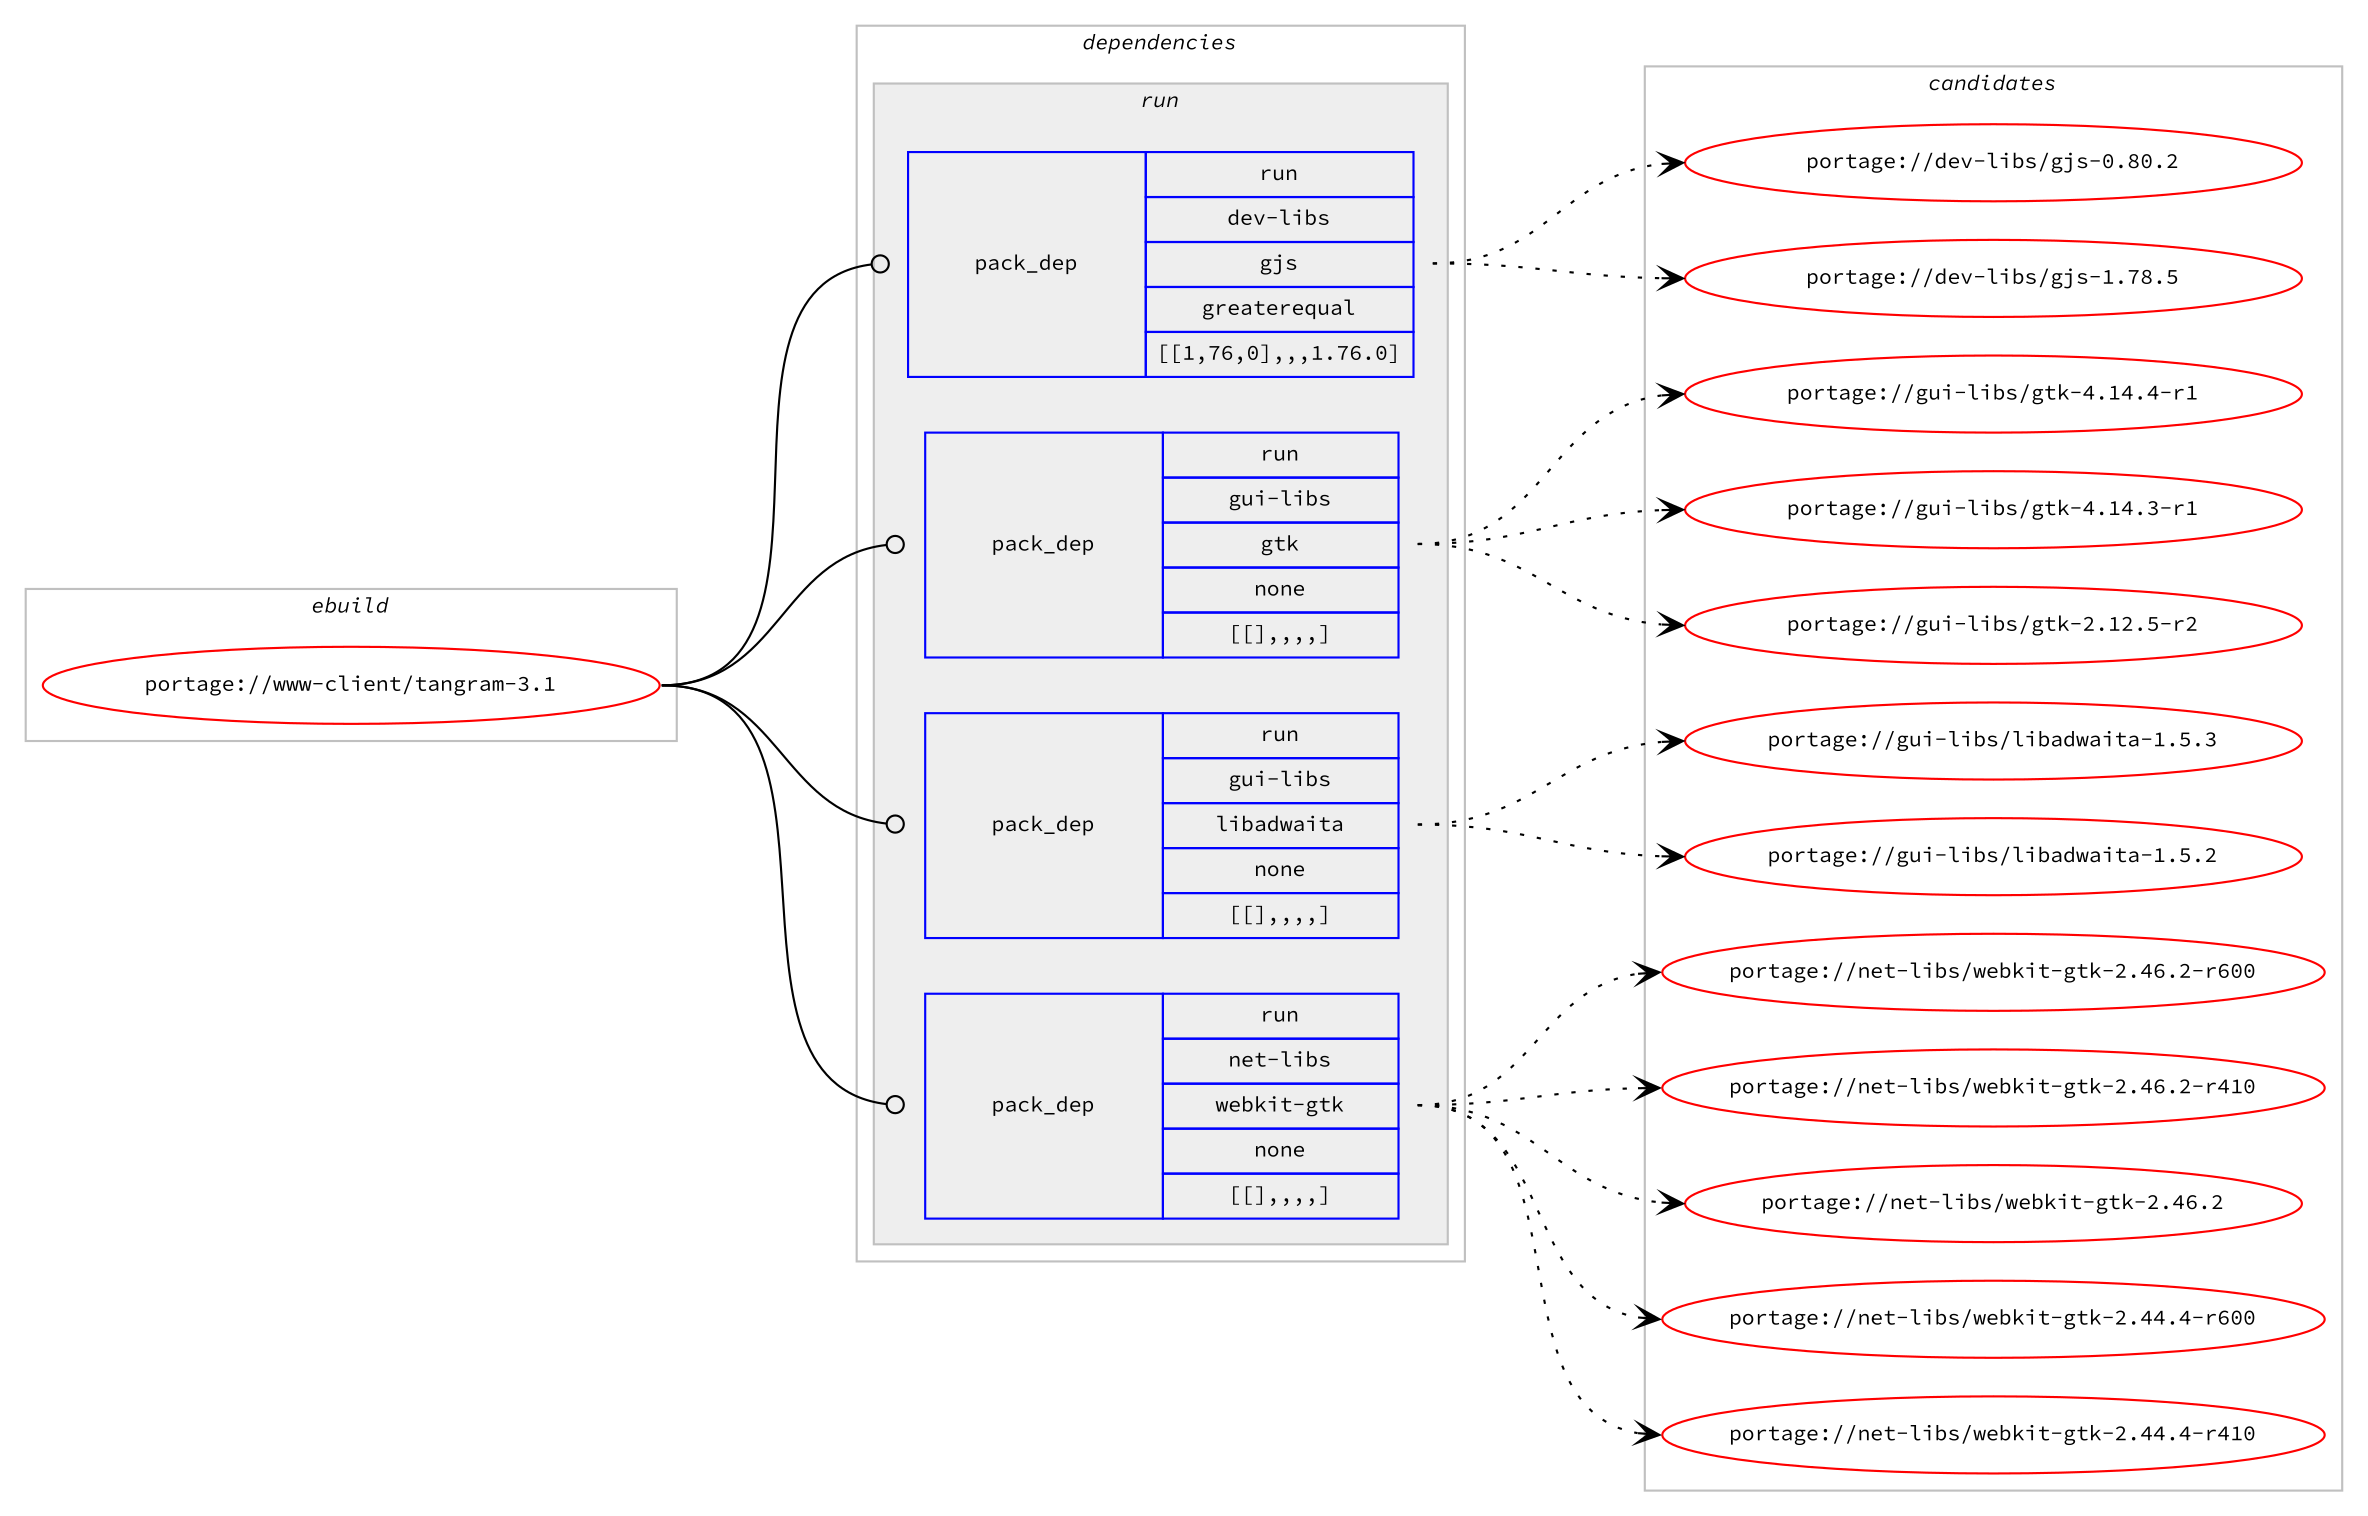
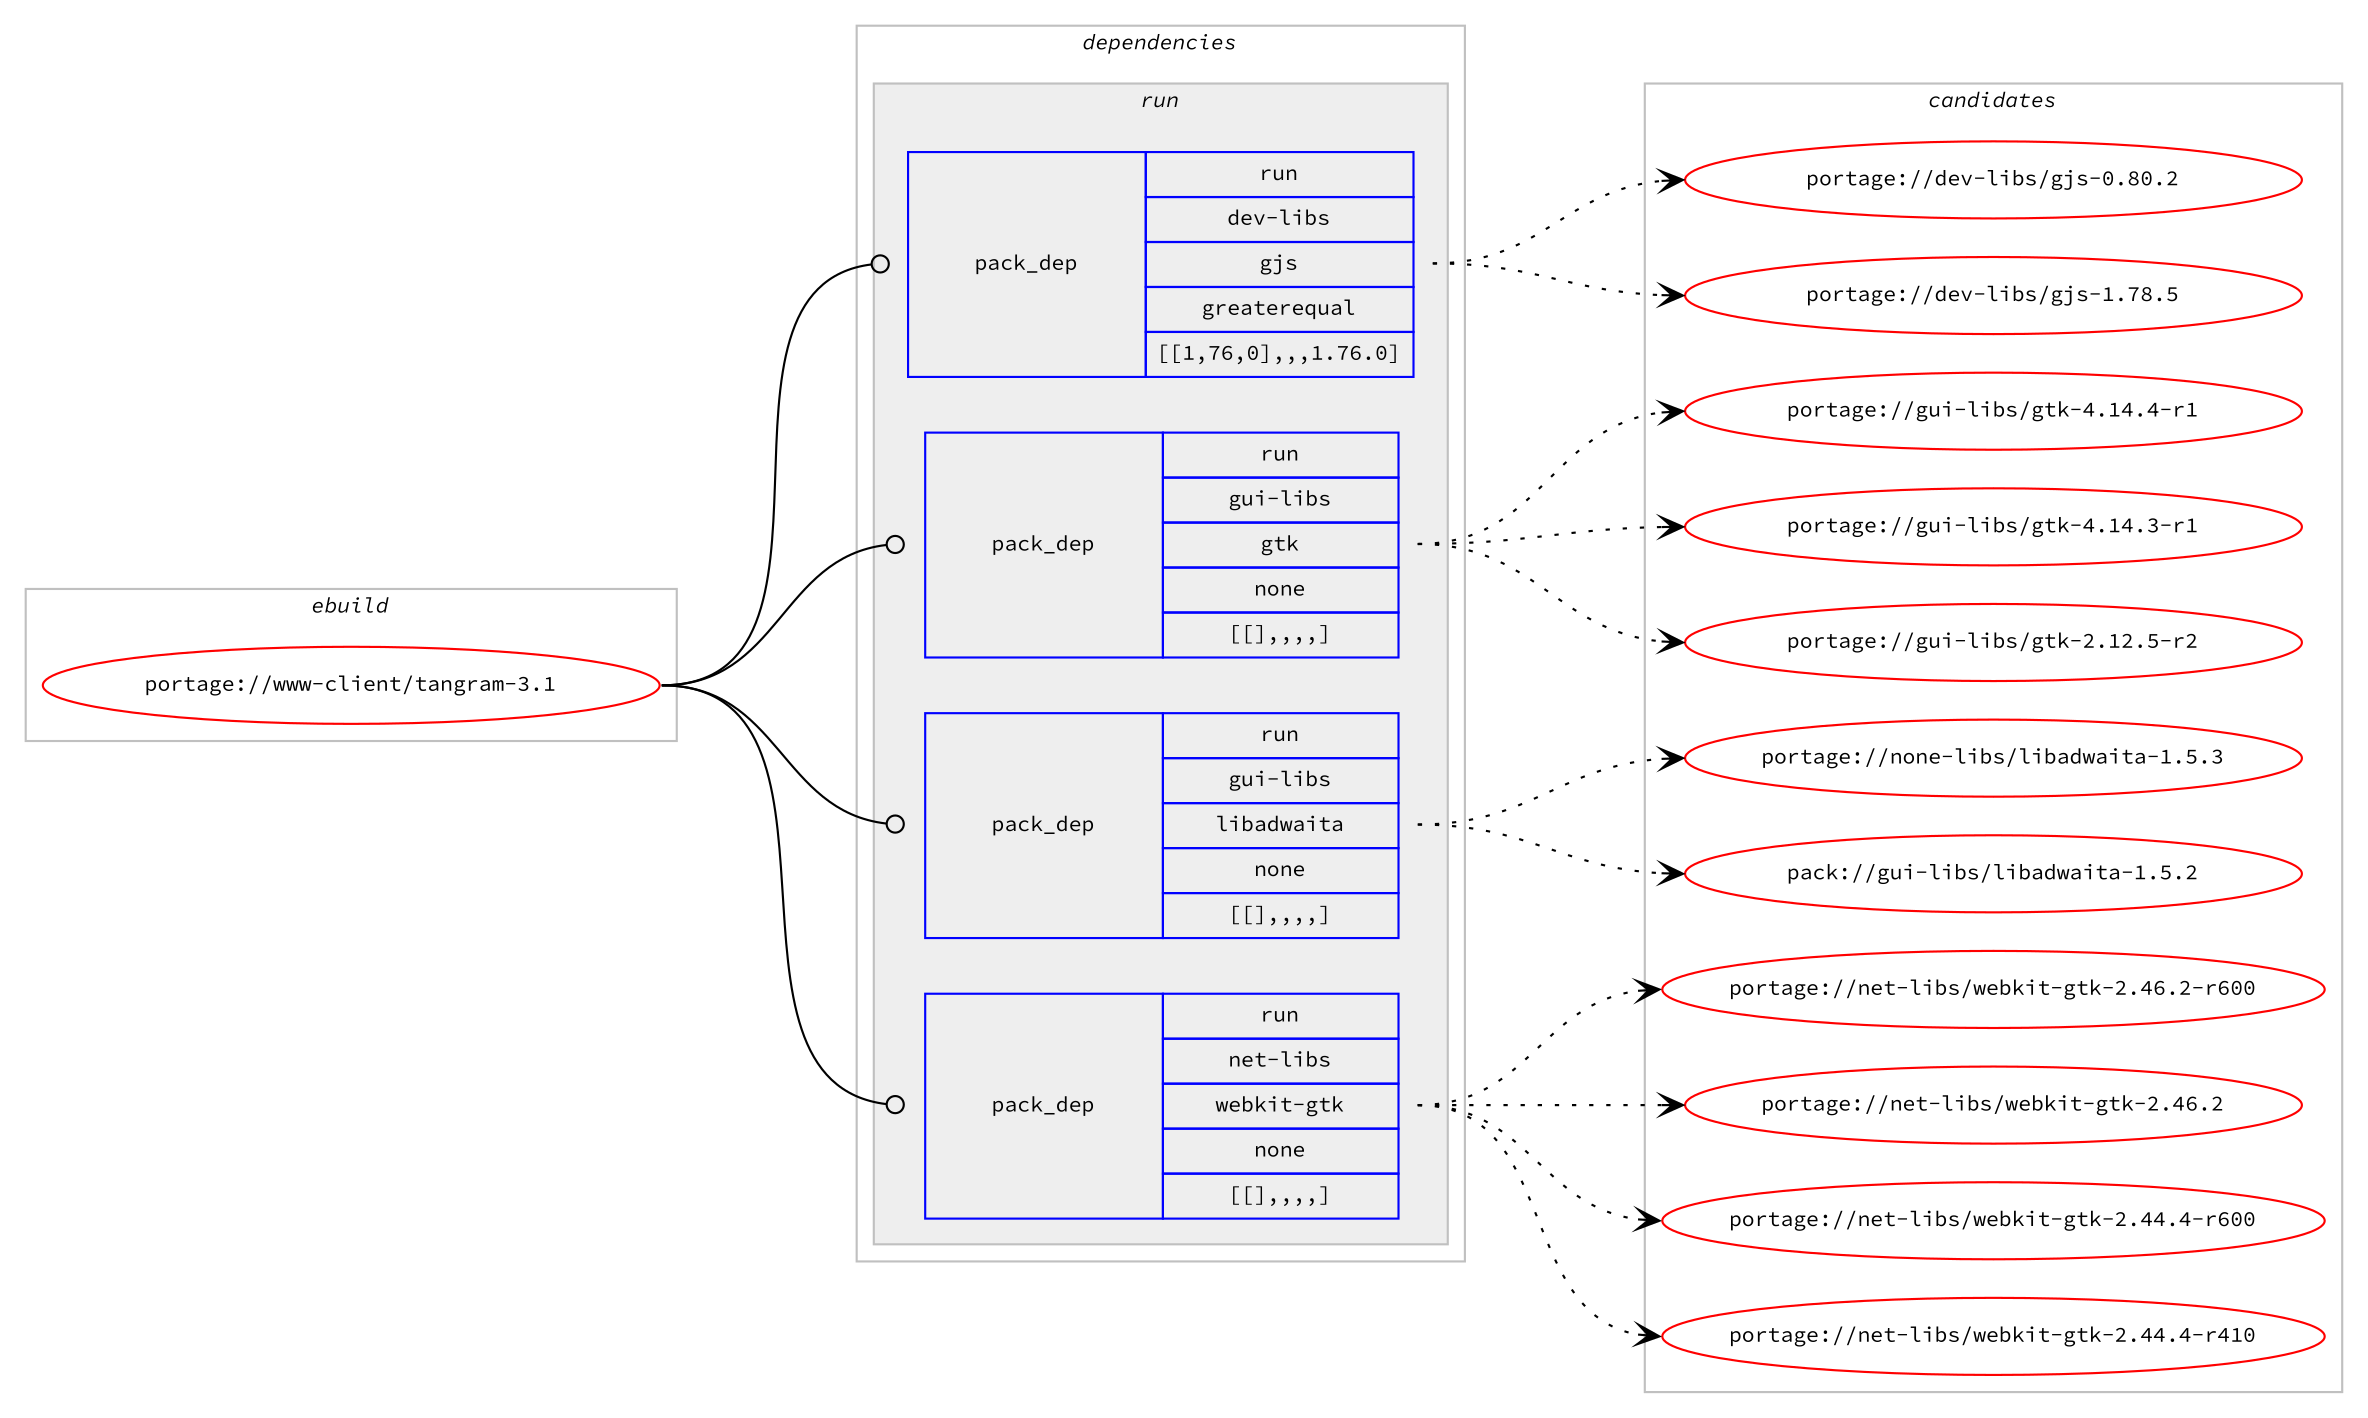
(1994, 741) -> (1994, 758)
(1994, 857) -> (1994, 874)
(1994, 1088) -> none
